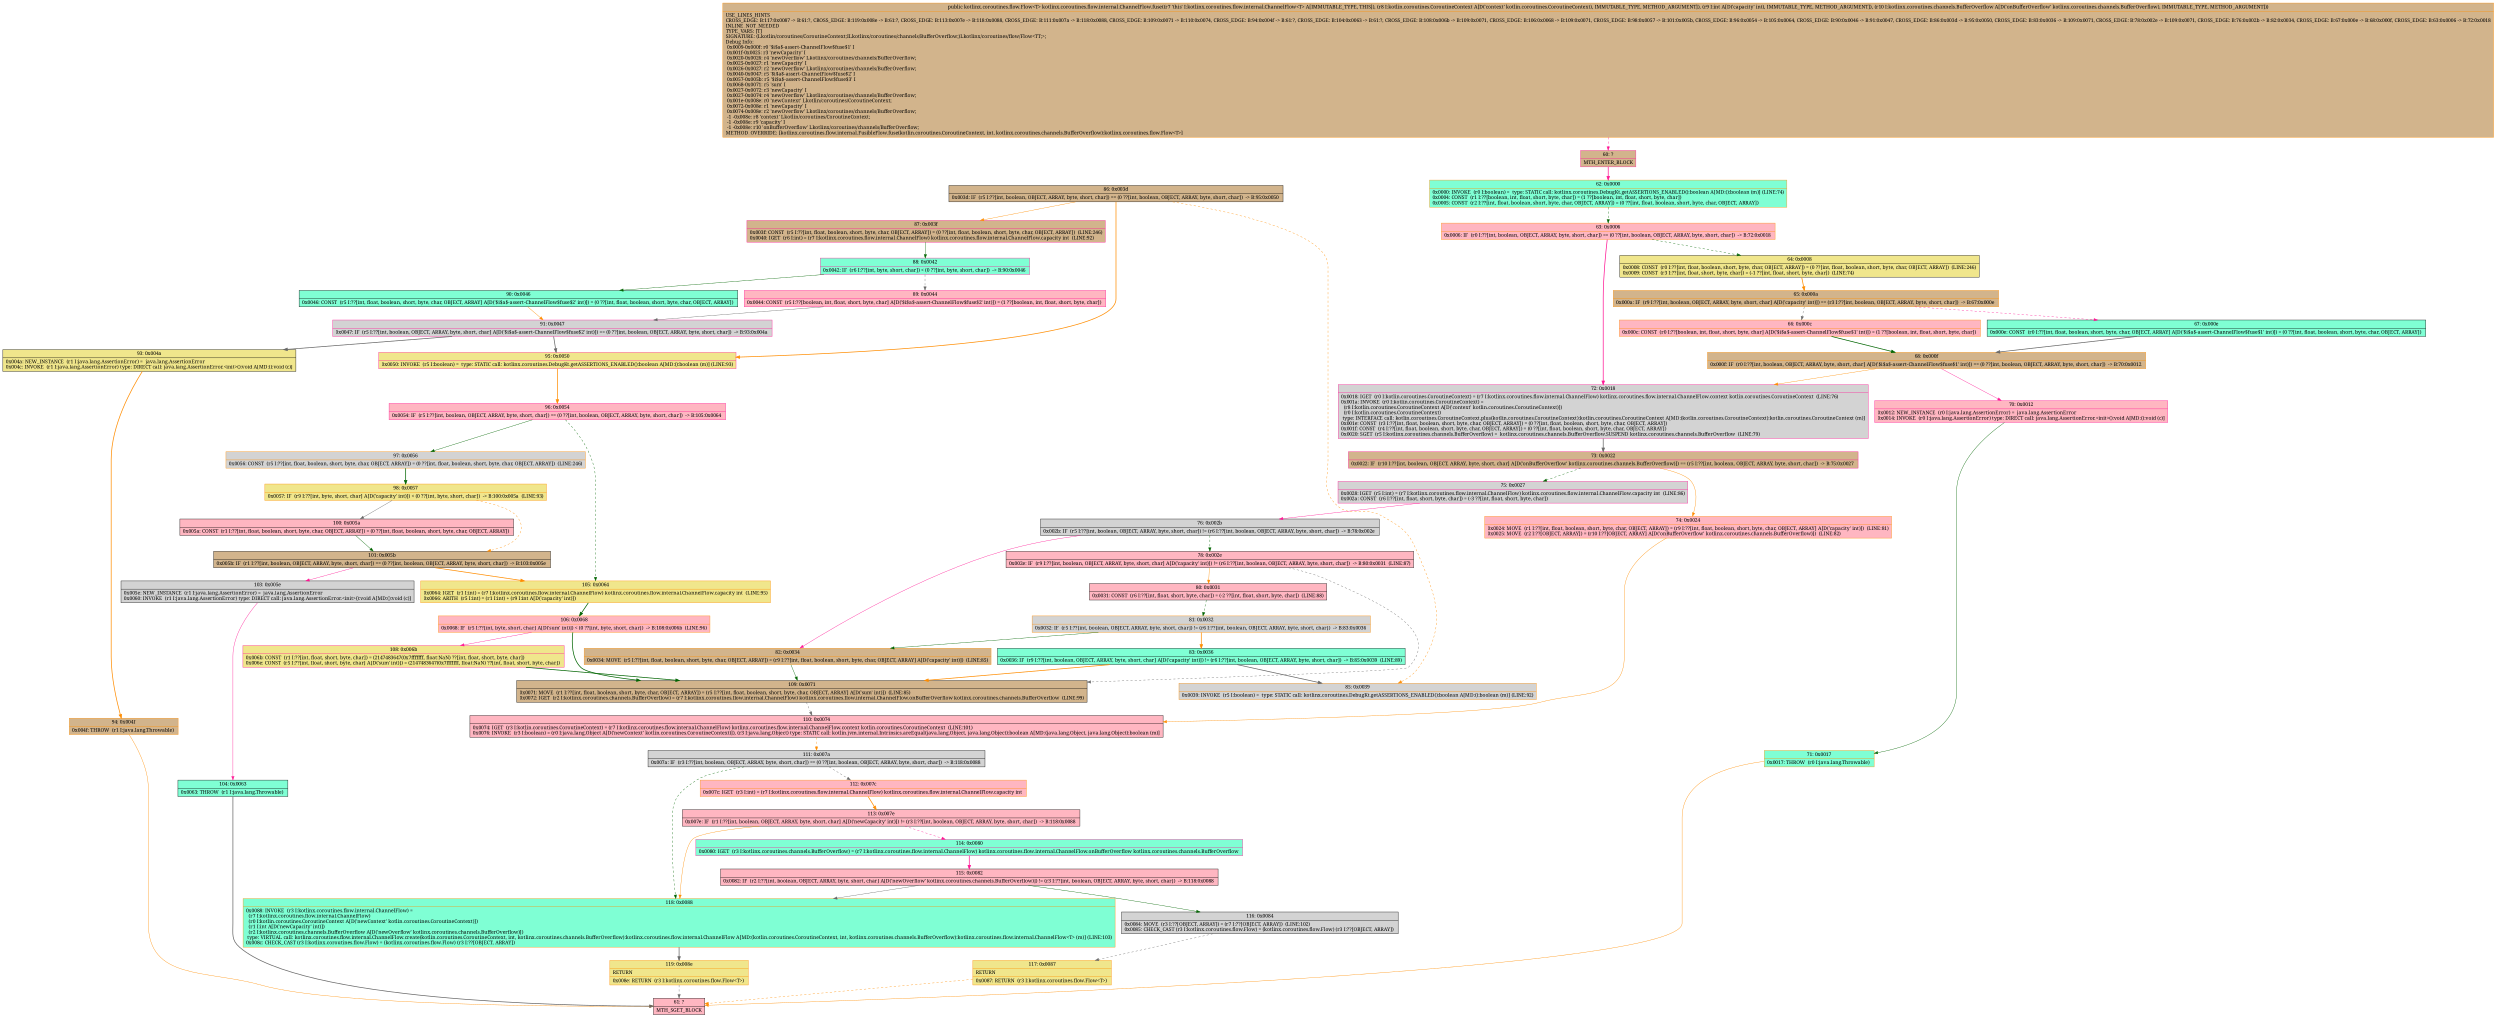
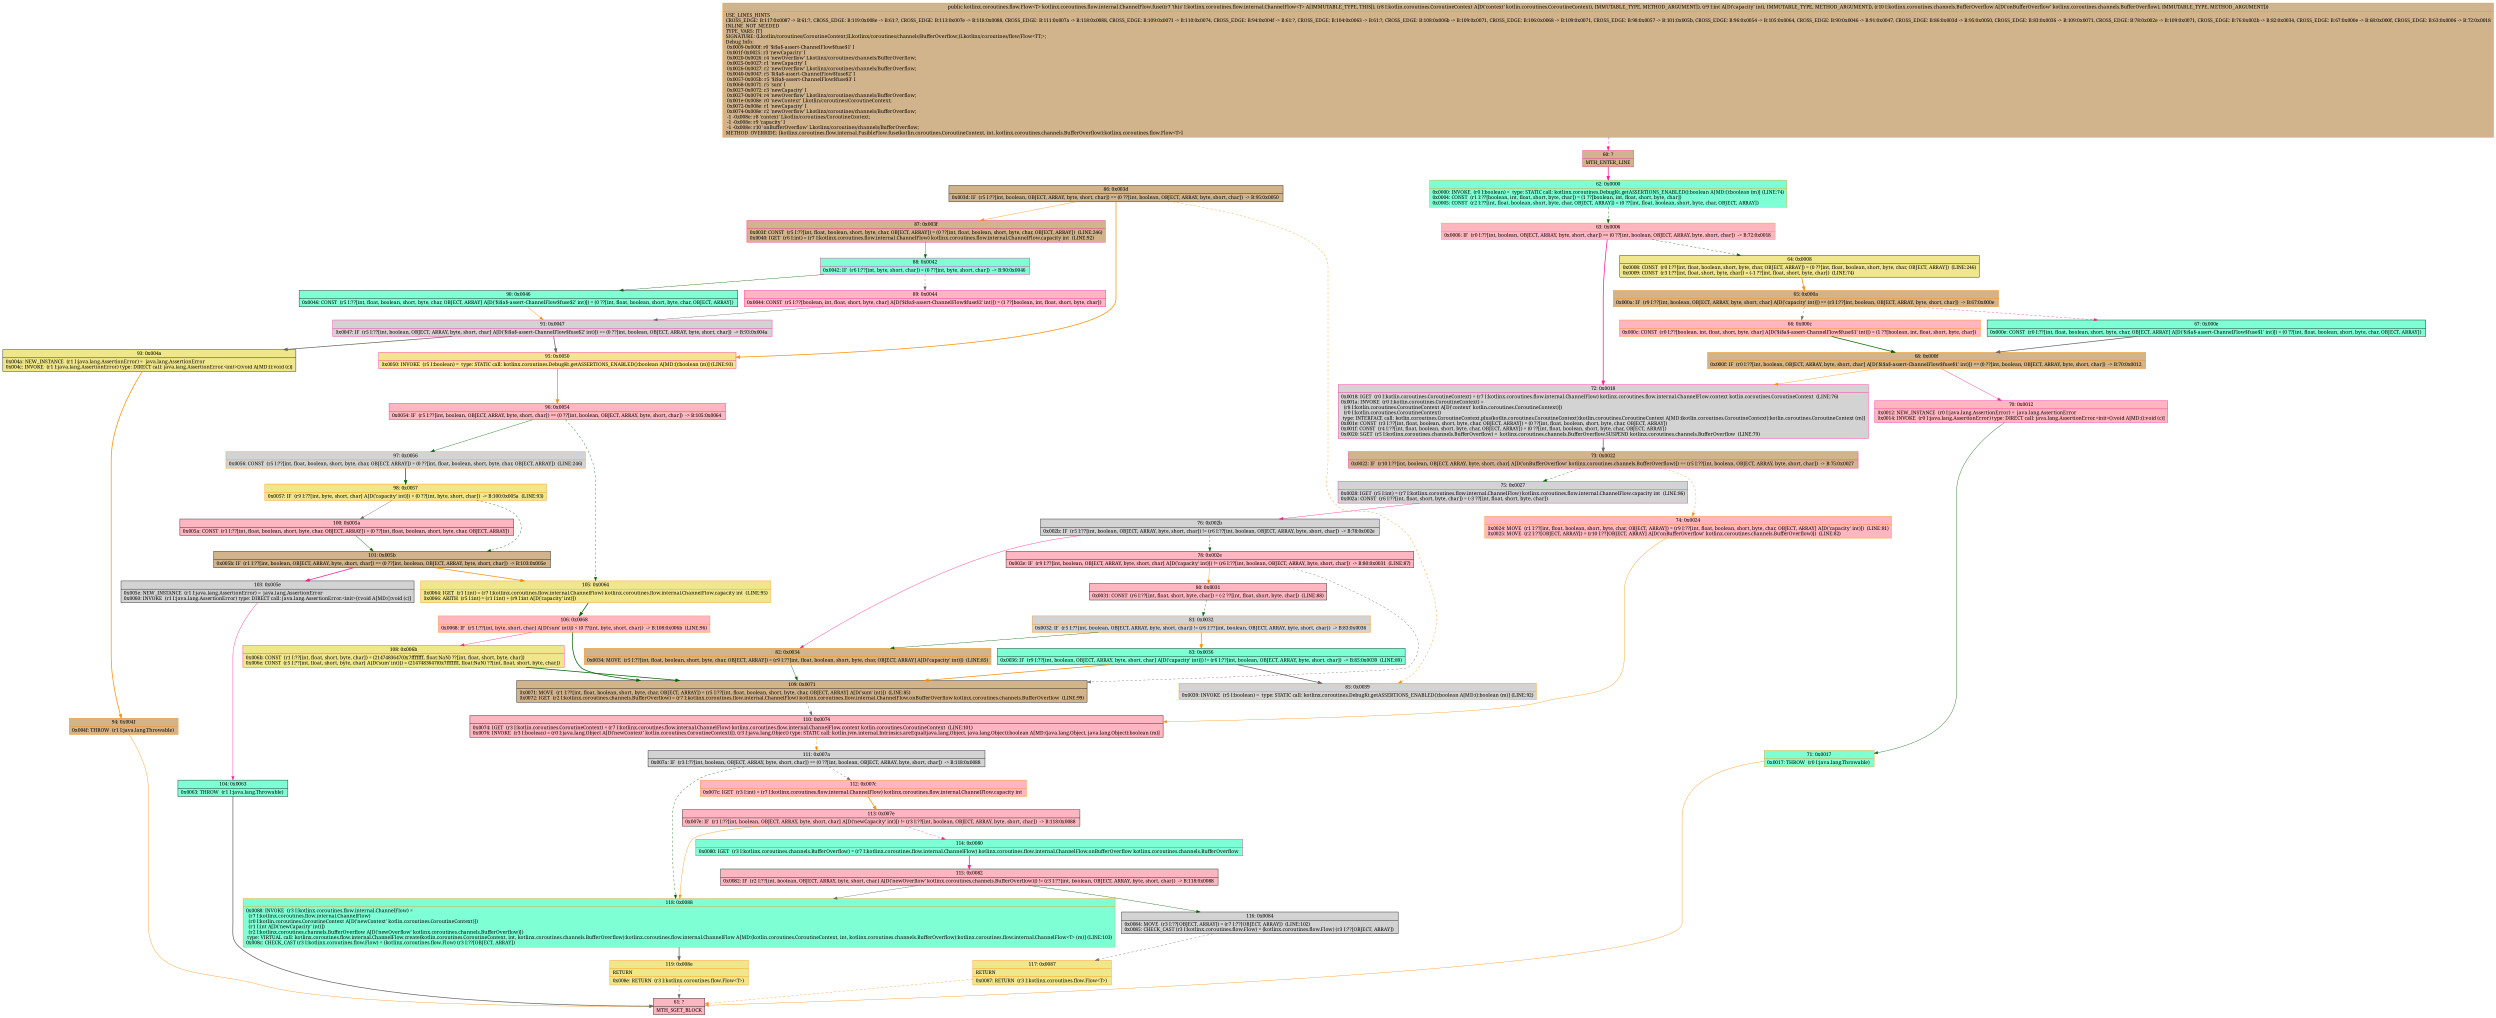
(1608, 163) -> (1608, 163)
(1691, 481) -> (1691, 481)
(519, 520) -> (519, 520)
(331, 574) -> (331, 574)
